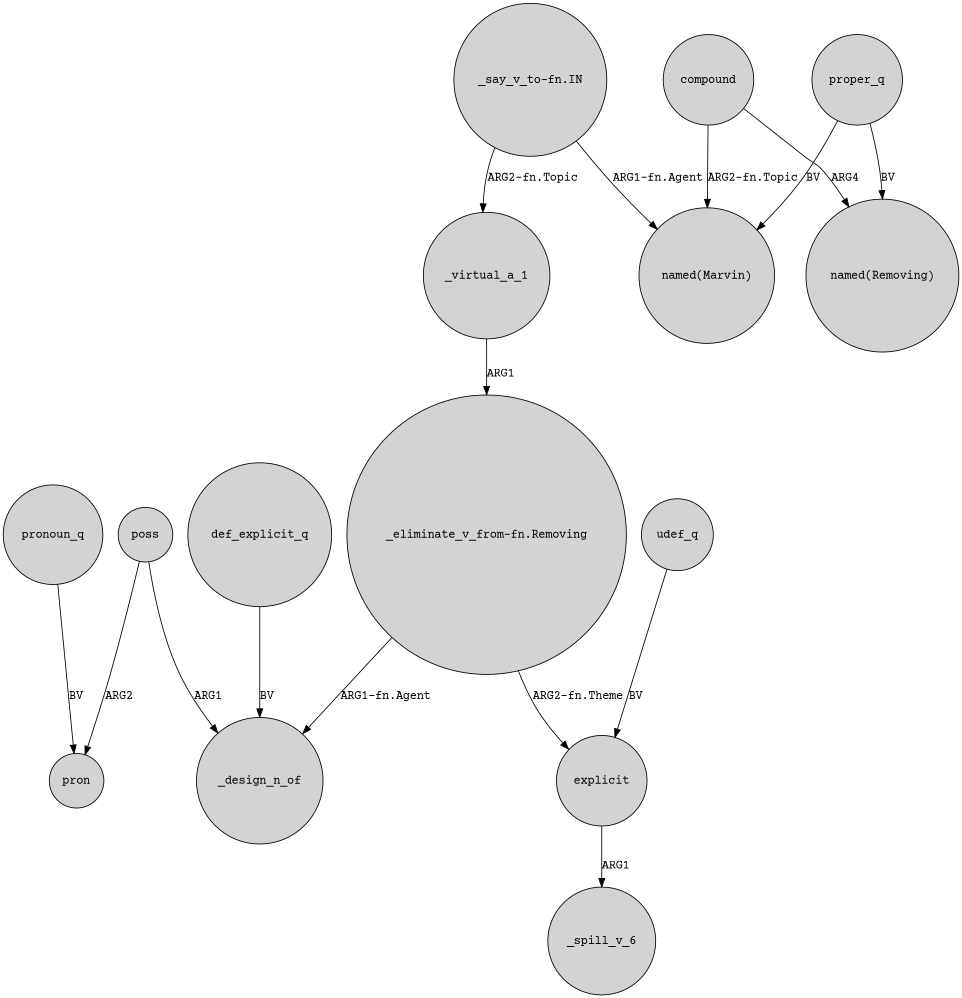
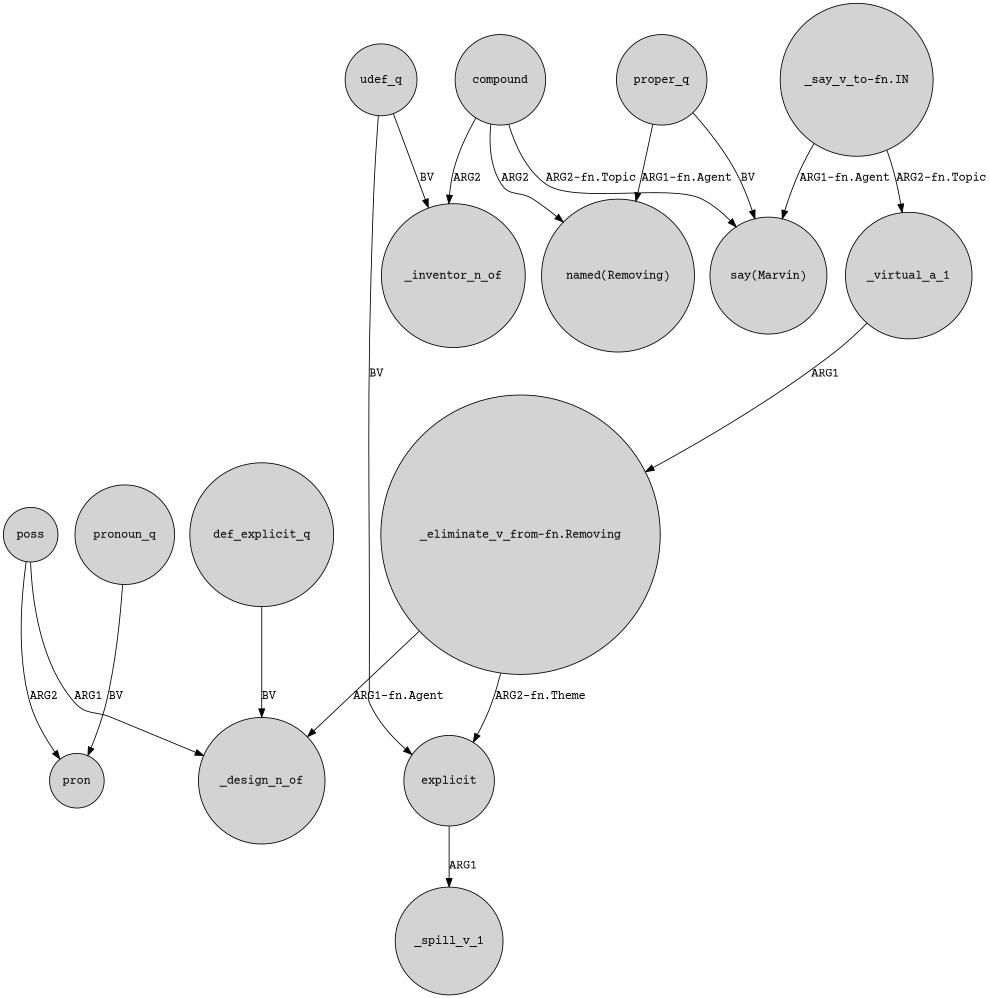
(845, 178) -> (516, 178)
(888, 178) -> (687, 178)
none -> (453, 276)
(707, 276) -> (768, 276)
(602, 941) -> (449, 941)
